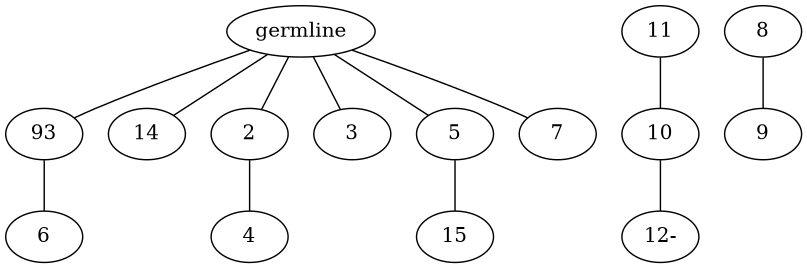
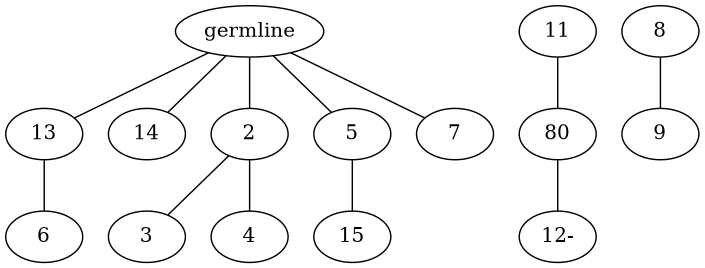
(327, 83) -> (198, 185)
(44, 134) -> (44, 134)
(660, 134) -> (558, 134)
